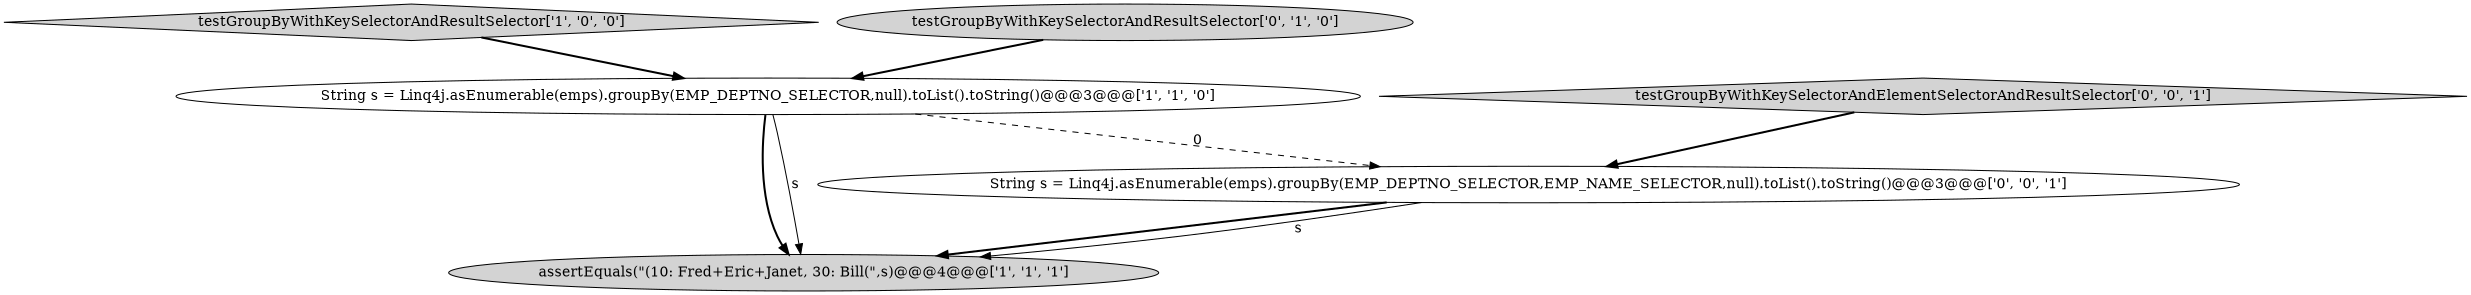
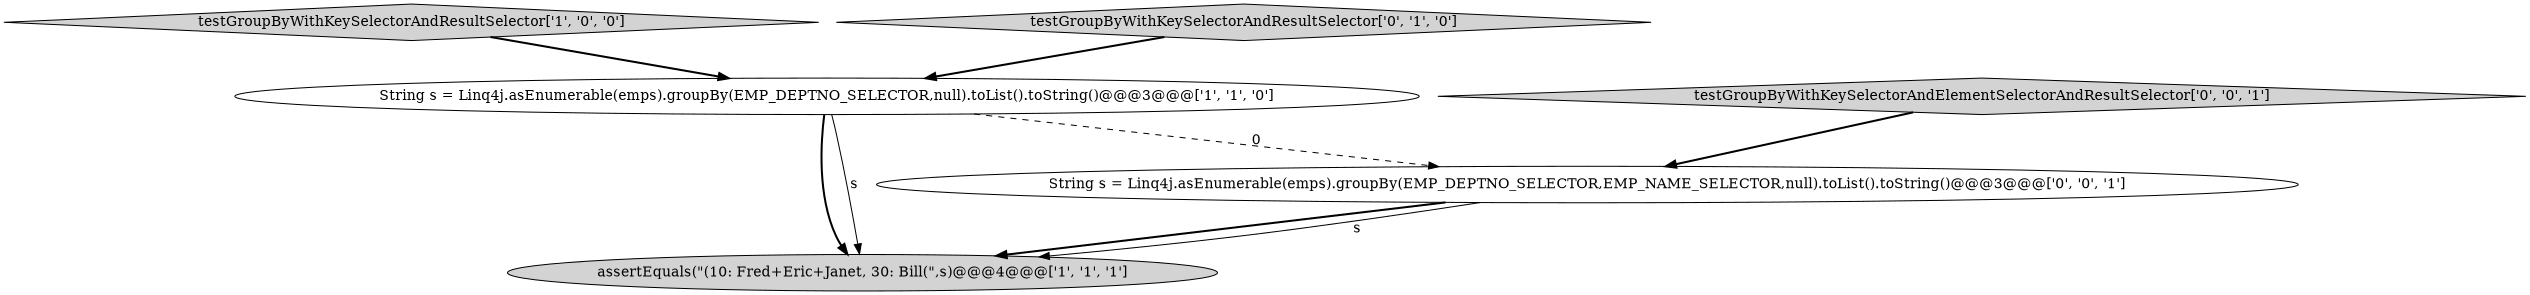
(1125, 22) -> (1244, 22)
